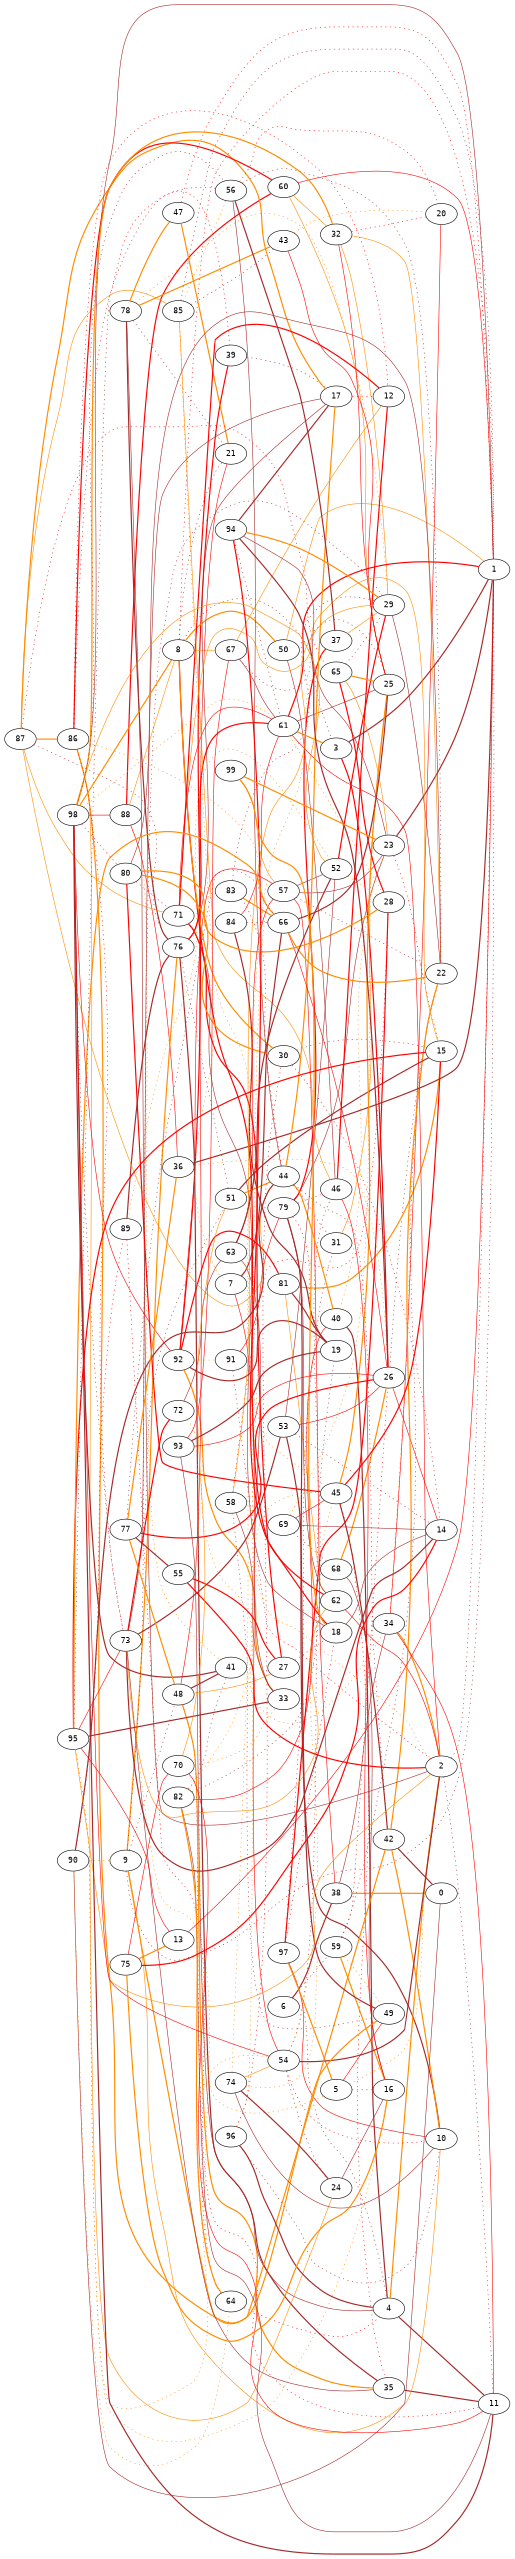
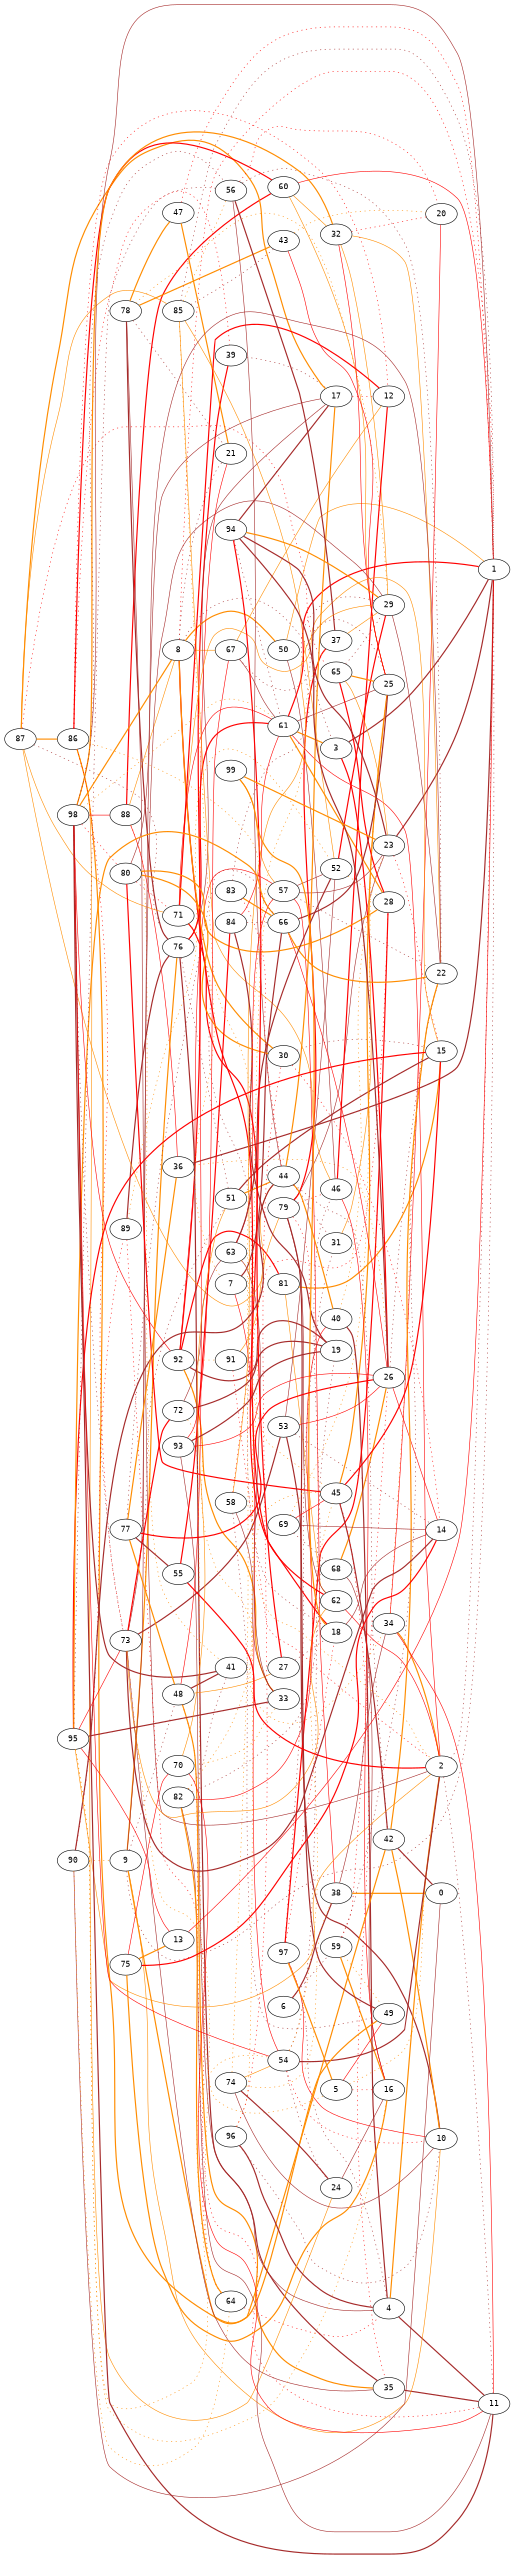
(237, 605) -> (293, 580)
(323, 693) -> (323, 693)
(332, 806) -> (332, 806)
(146, 1071) -> (146, 1071)
(244, 1174) -> (244, 1174)
(261, 1286) -> (261, 1286)
(307, 1314) -> (268, 1347)
(237, 1602) -> (214, 1186)
